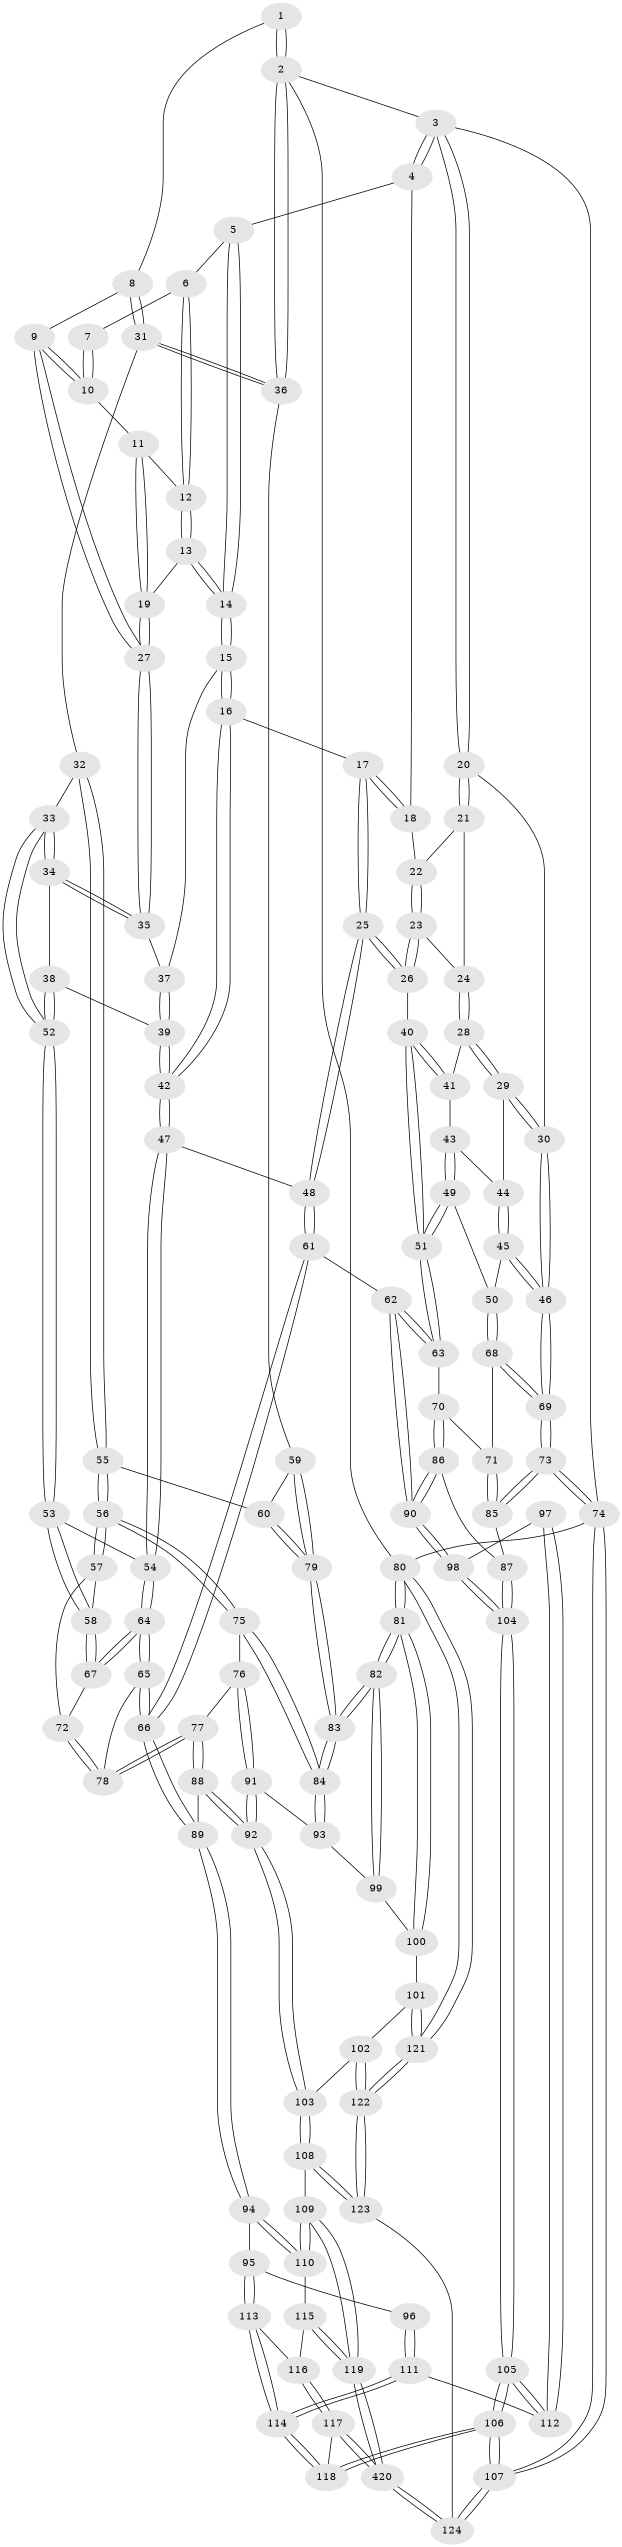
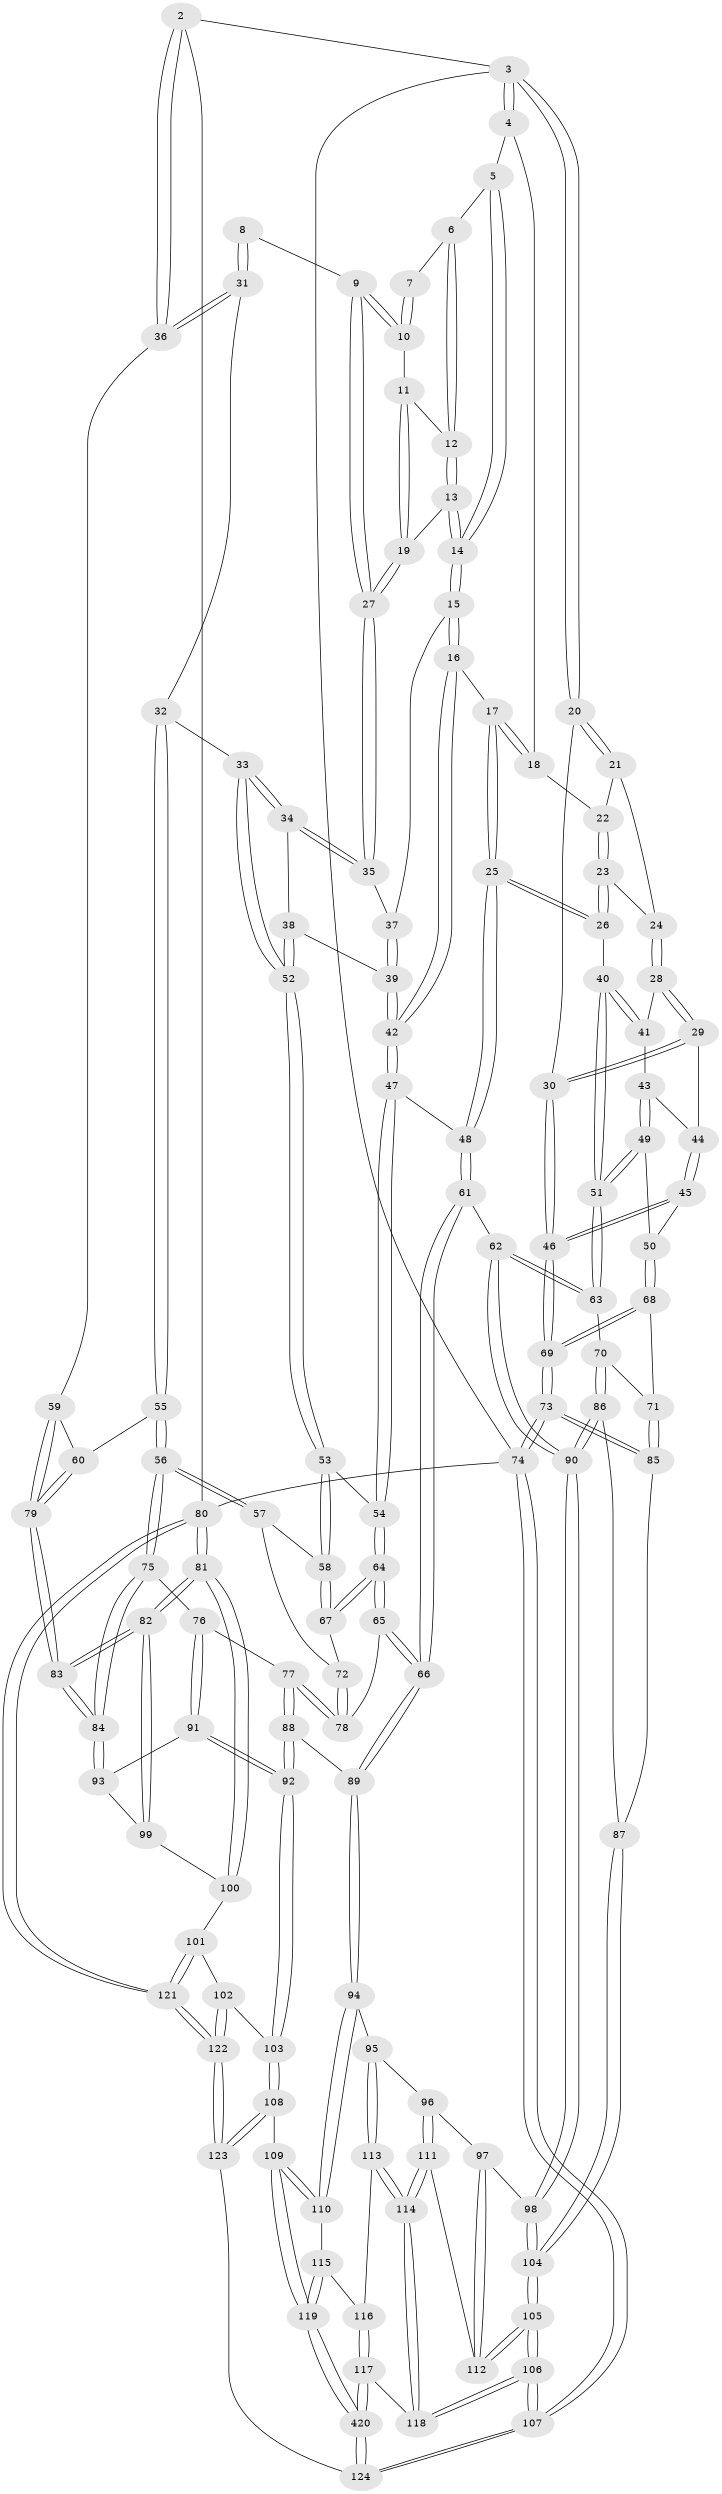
(281, 16) -> none
none -> (456, 2130)
